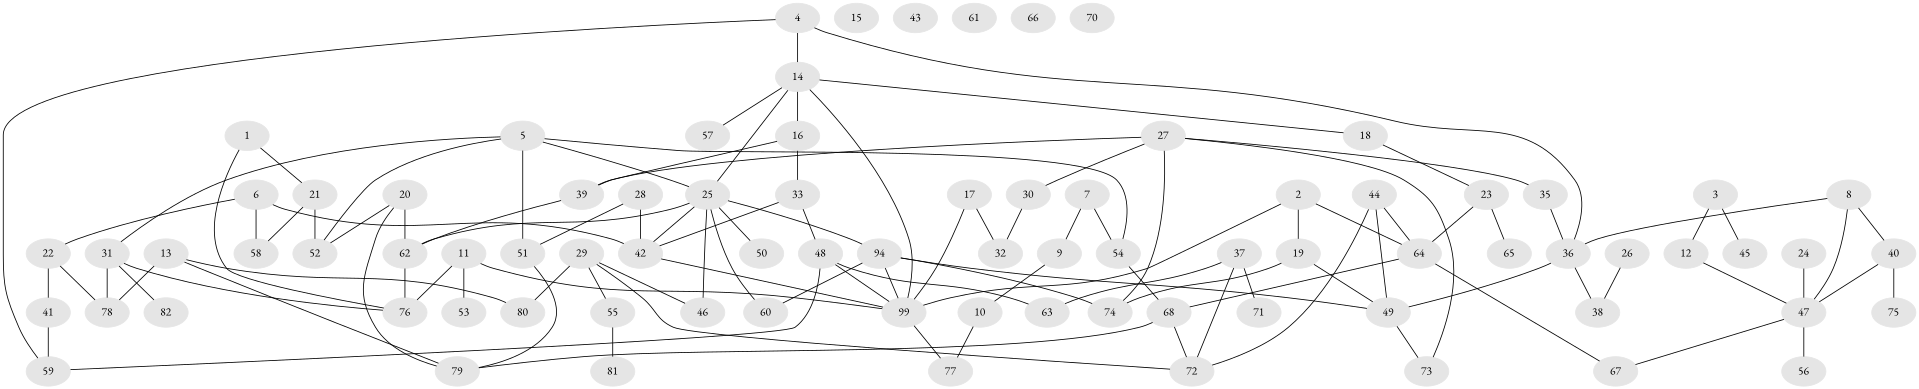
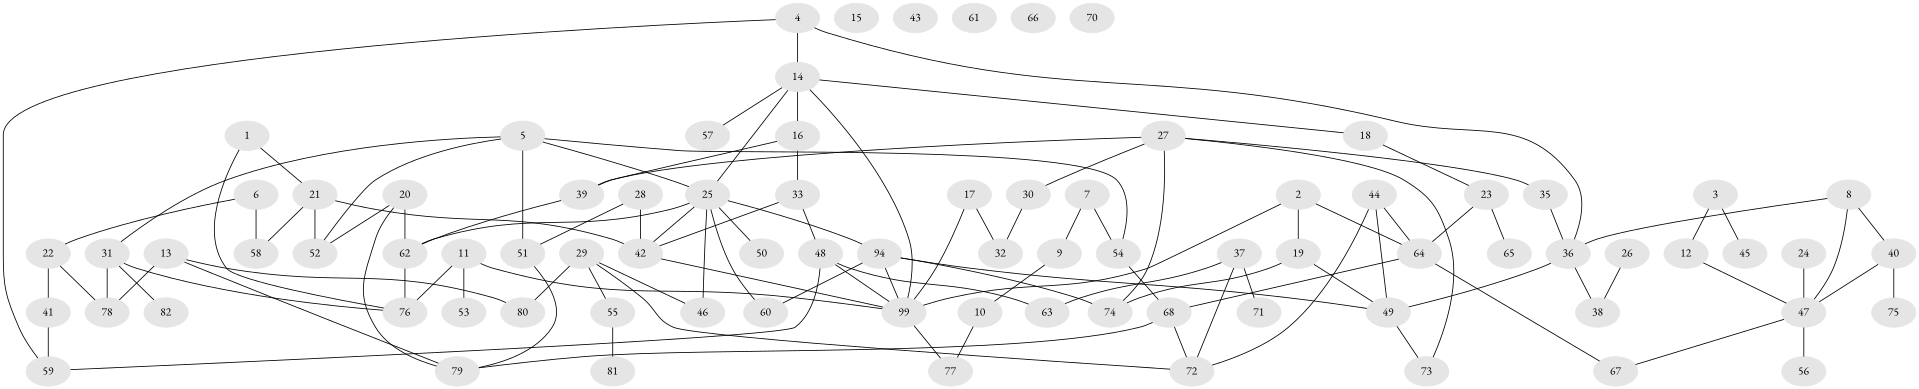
(448, 224) -> (473, 219)
